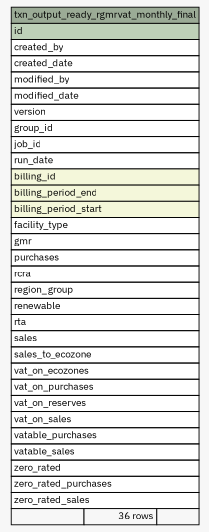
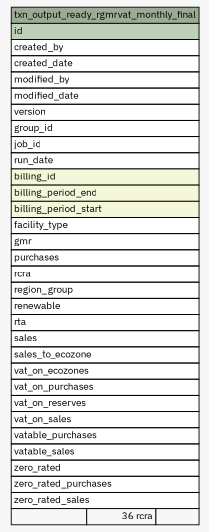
(136, 516) -> (137, 516)
